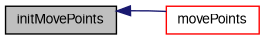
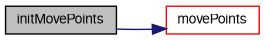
(148, 11) -> (134, 29)
